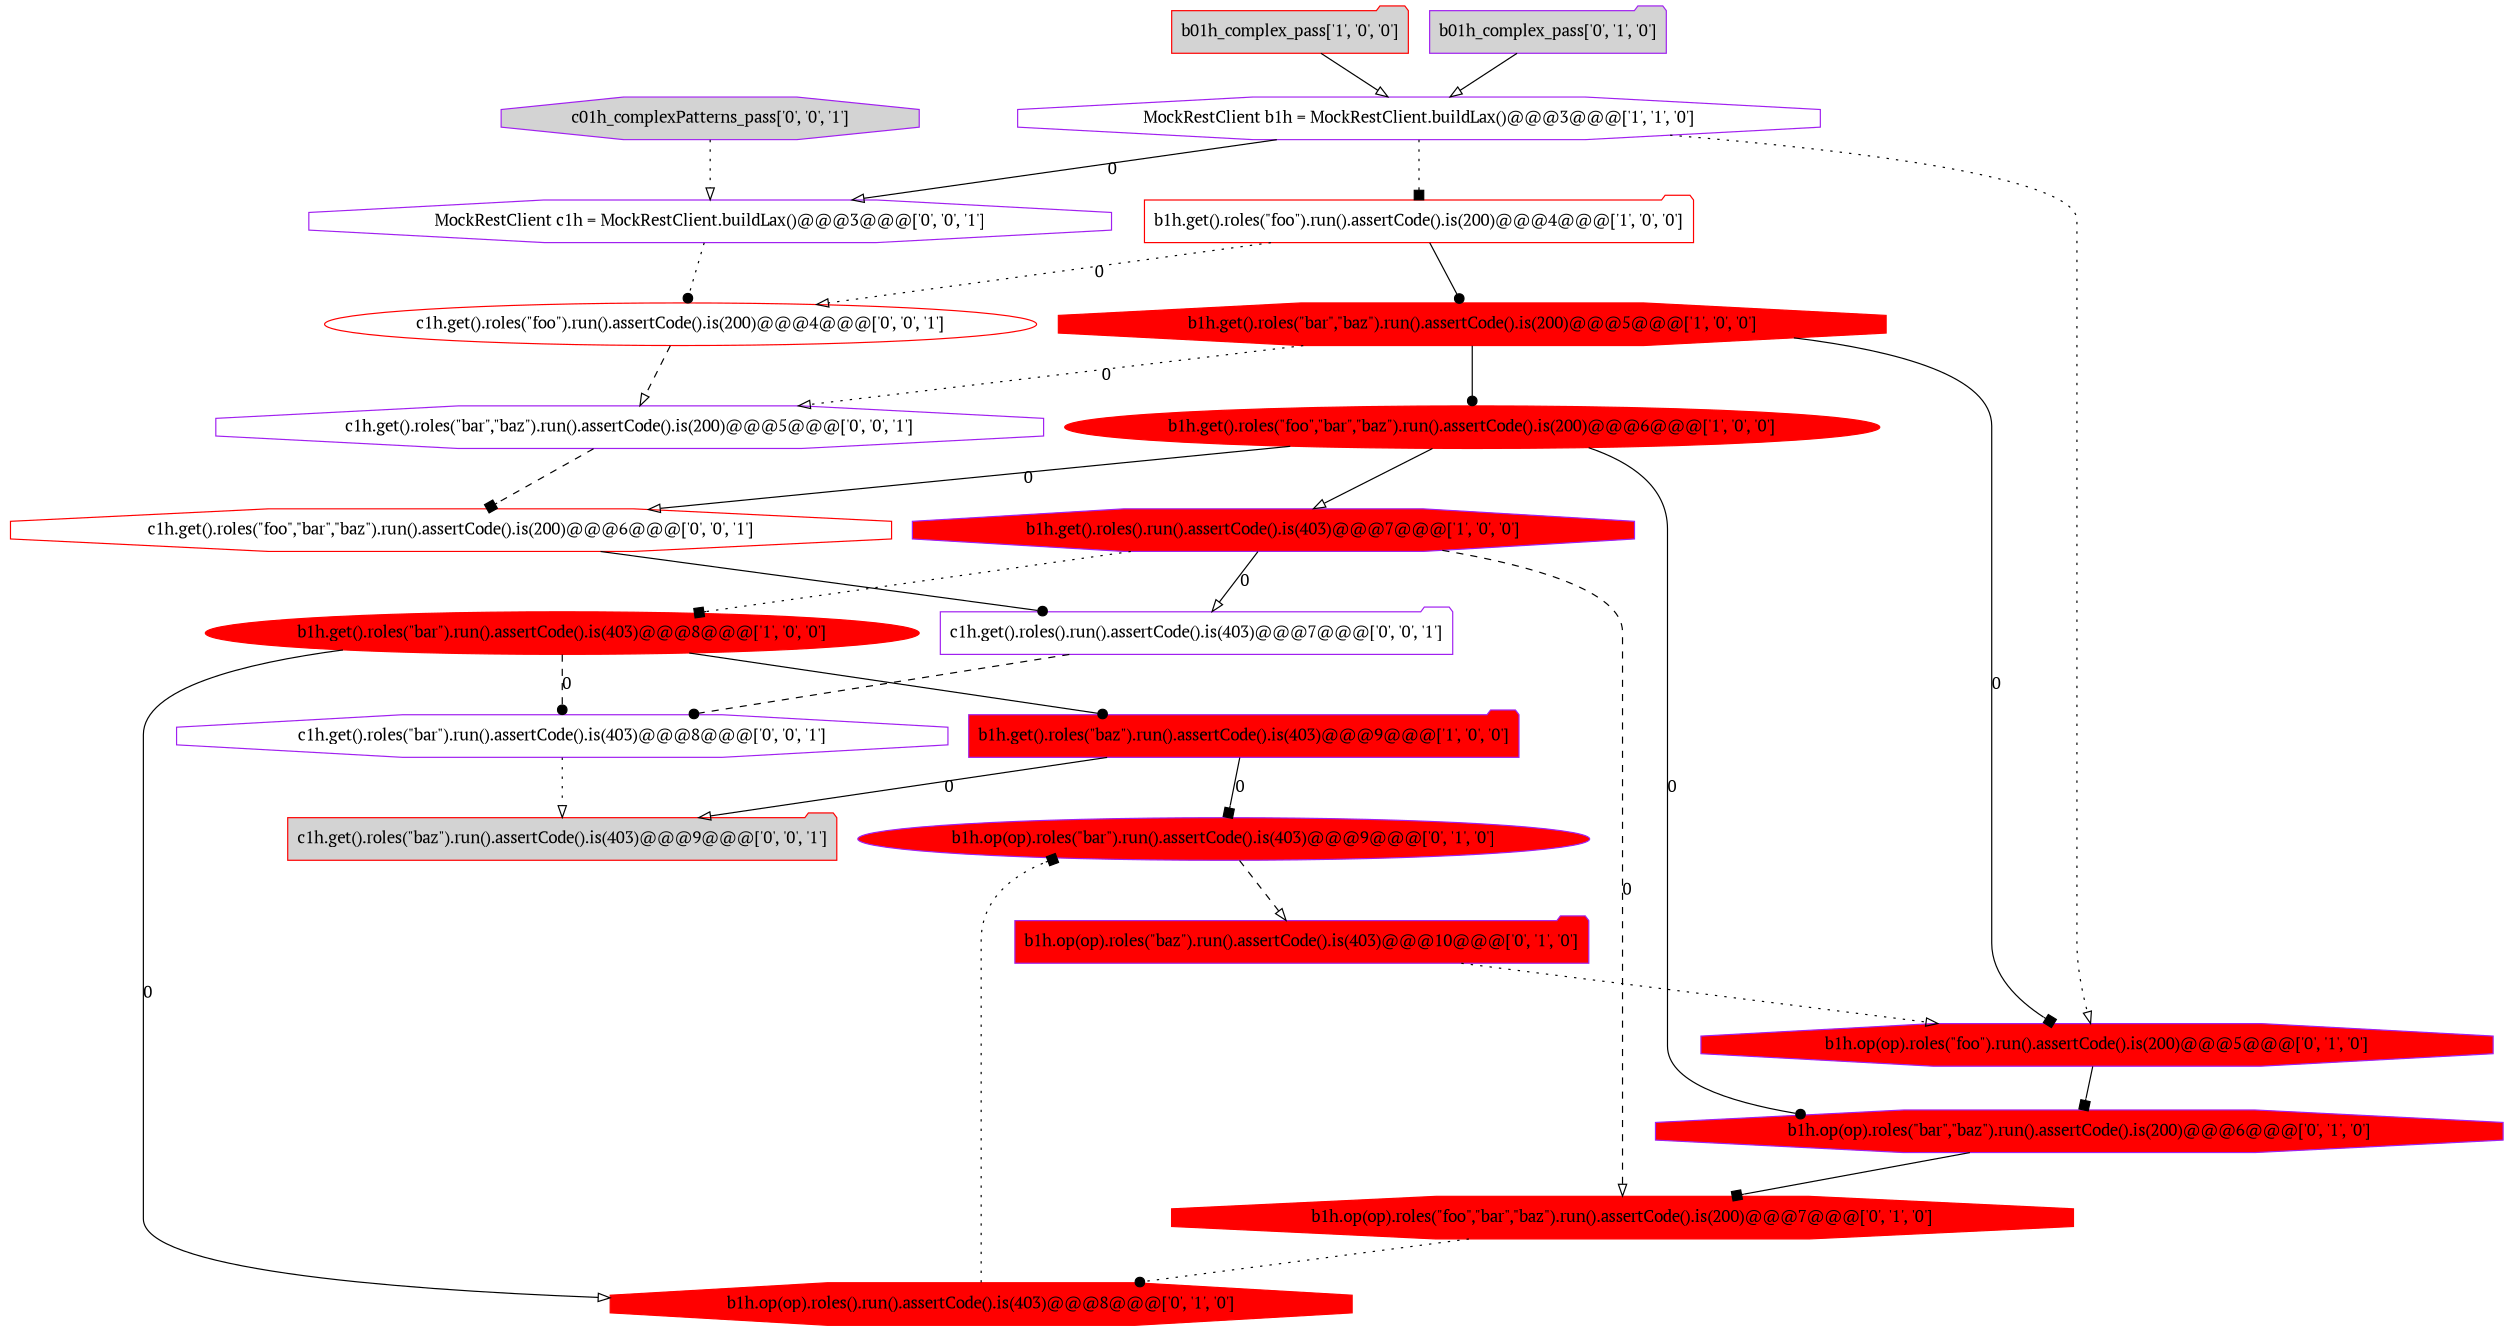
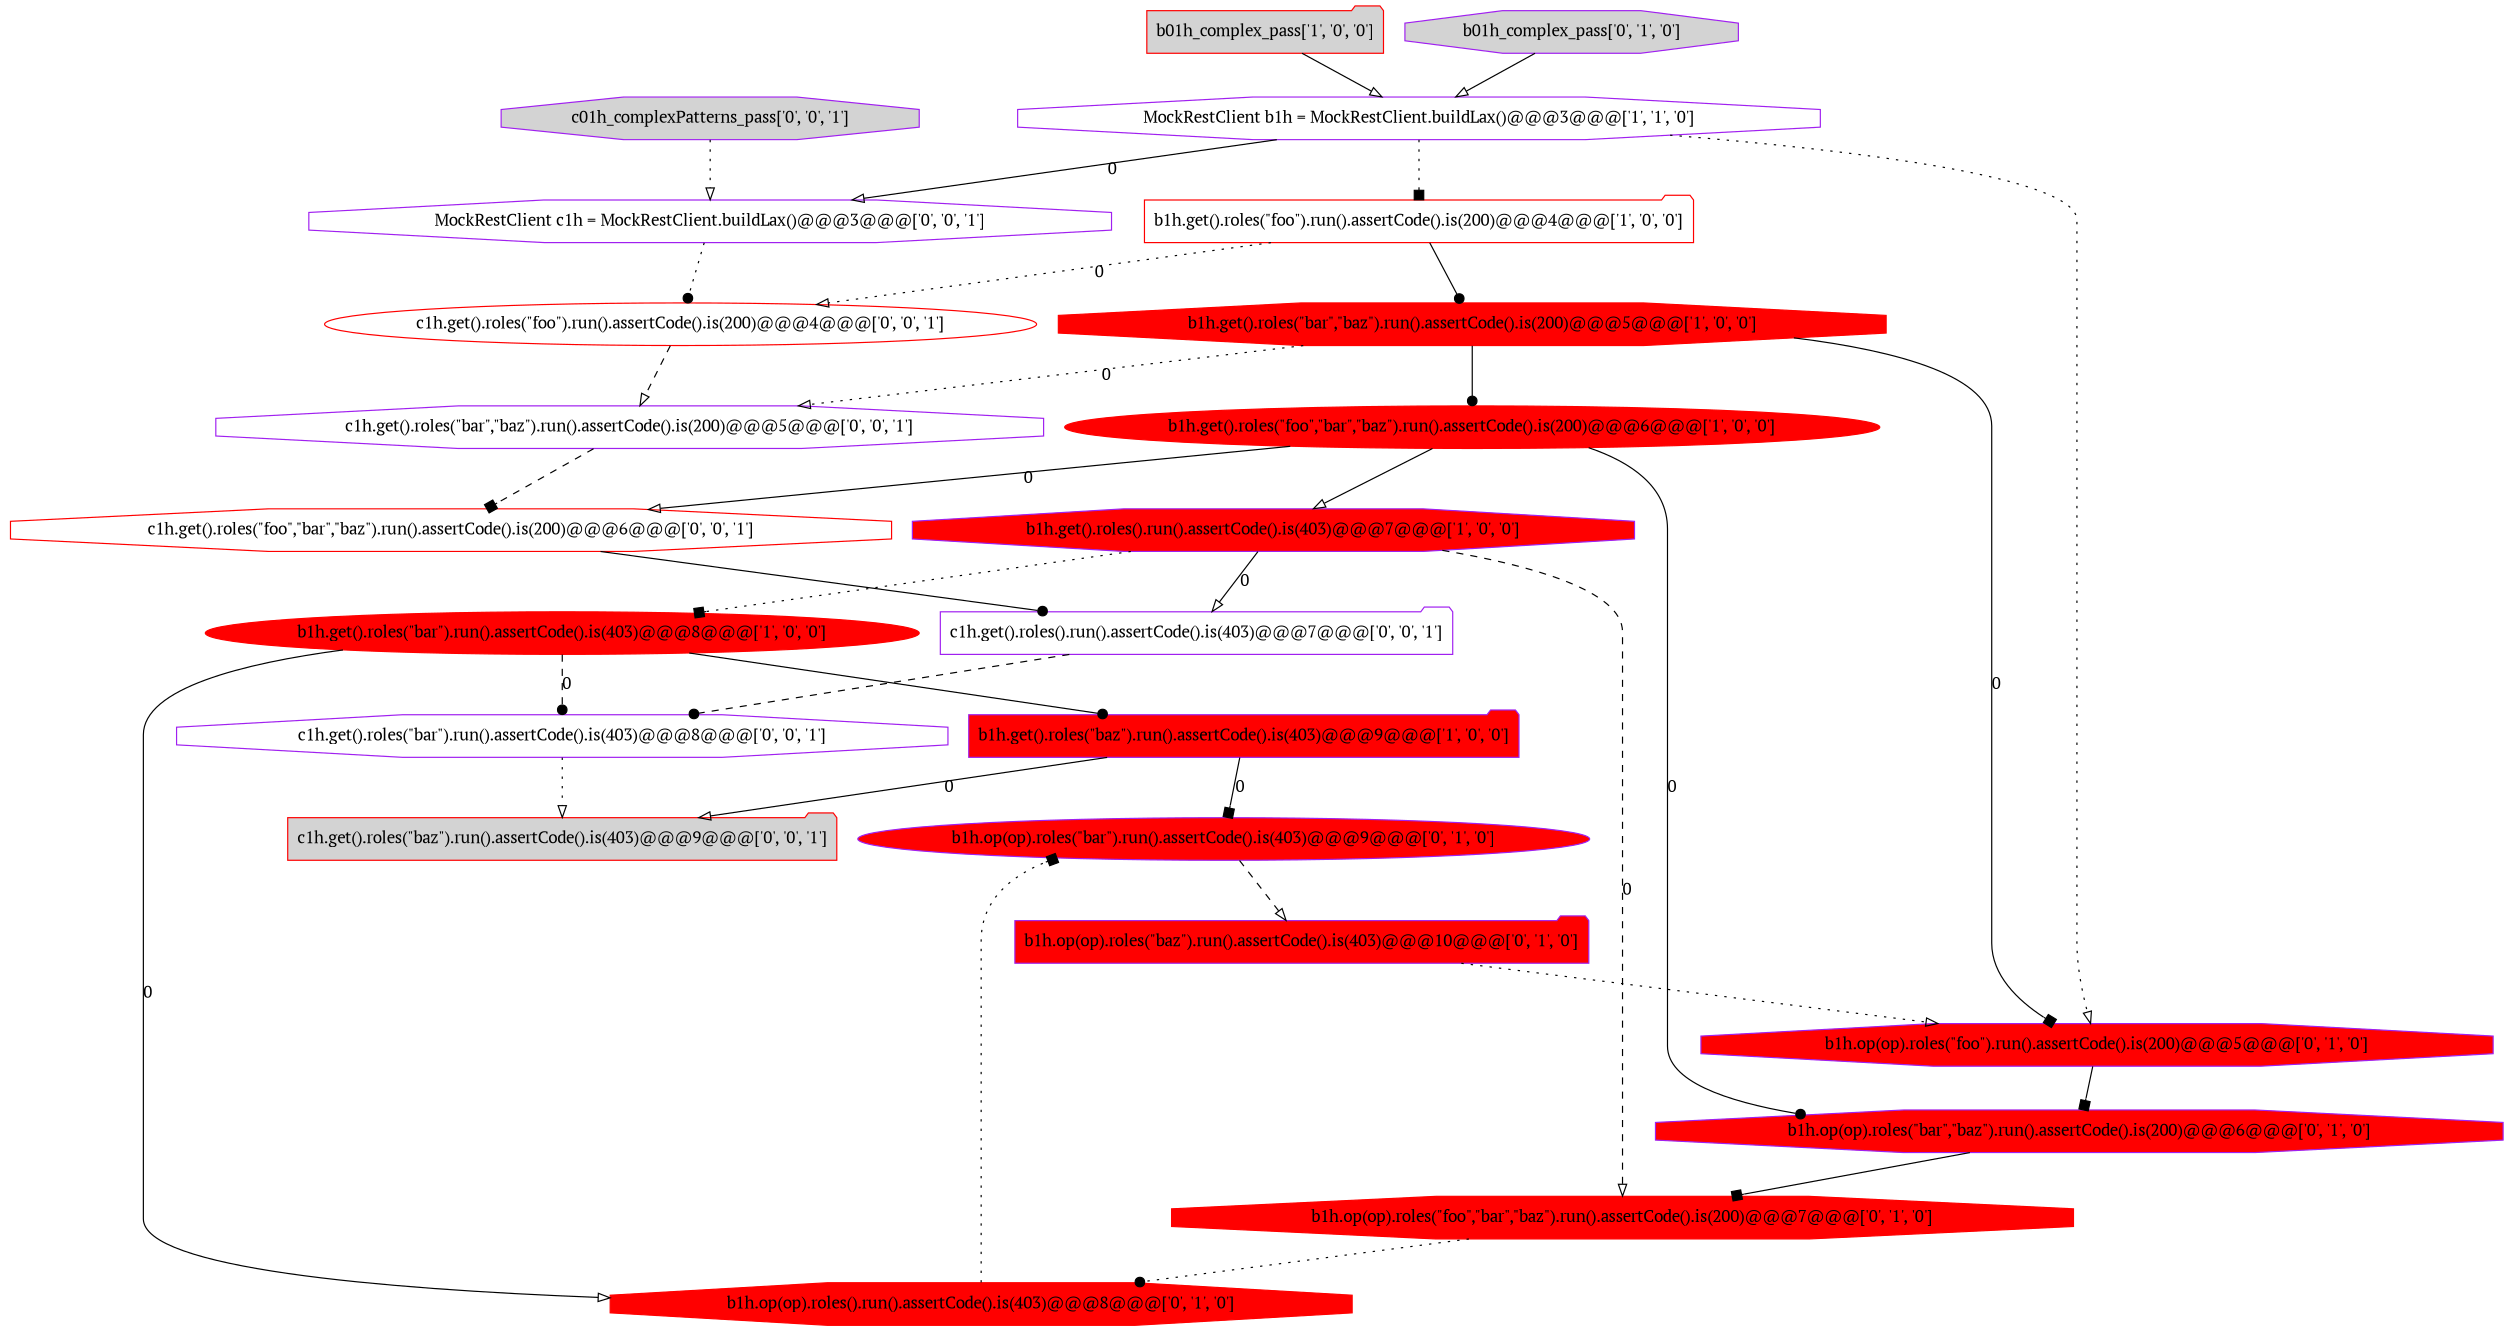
(1548, 32) -> (1572, 32)
